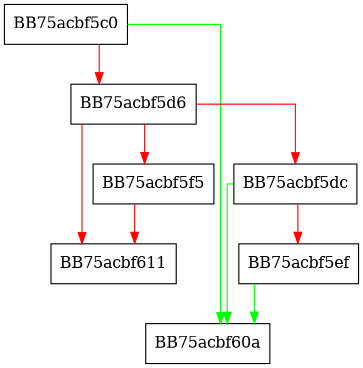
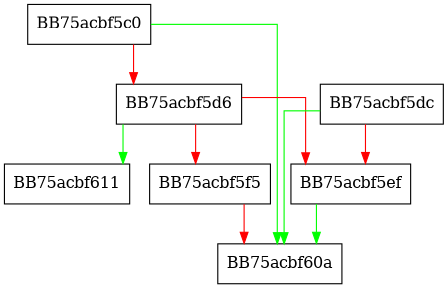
(270, 104) -> (301, 98)
(82, 179) -> (123, 138)
(135, 218) -> (244, 218)
